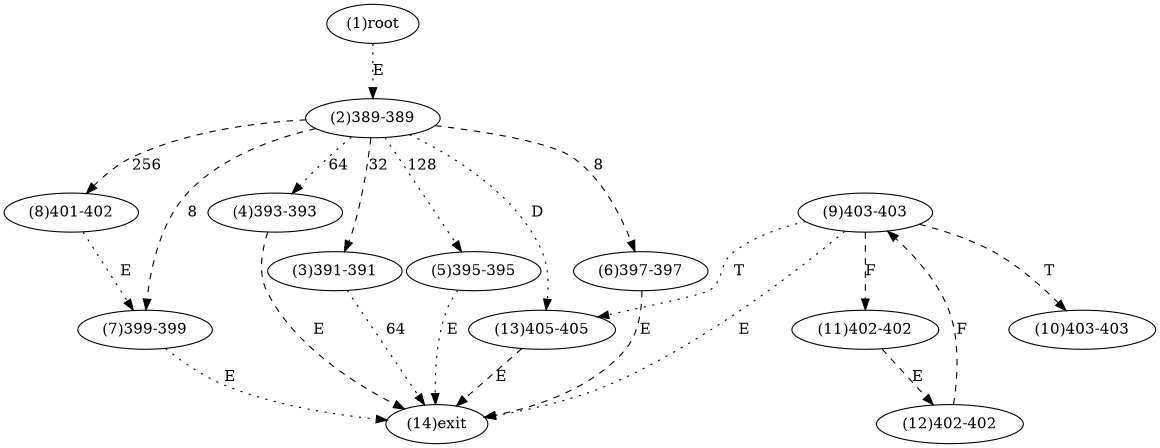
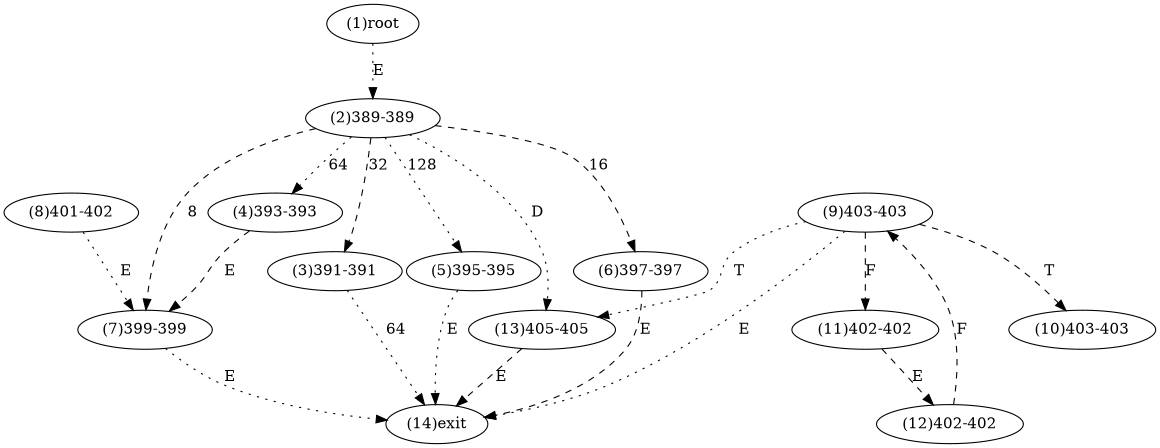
(194, 136) -> none
(599, 165) -> (599, 165)
(300, 336) -> (212, 266)
